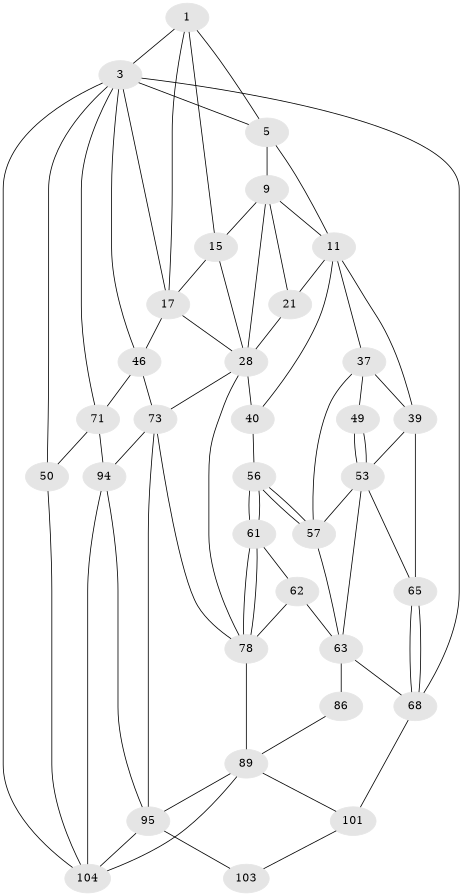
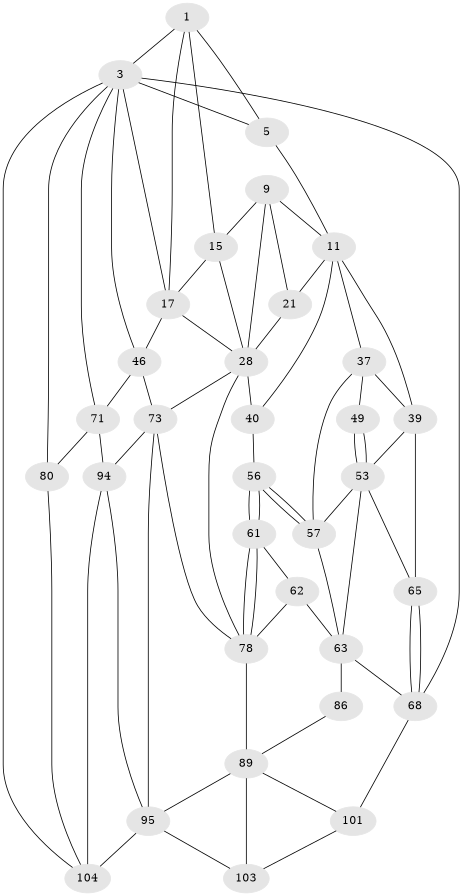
(267, 161) -> none
(47, 477) -> (47, 477)
(179, 834) -> (246, 821)
